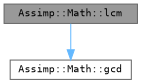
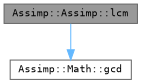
(71, 14) -> (71, 14)
